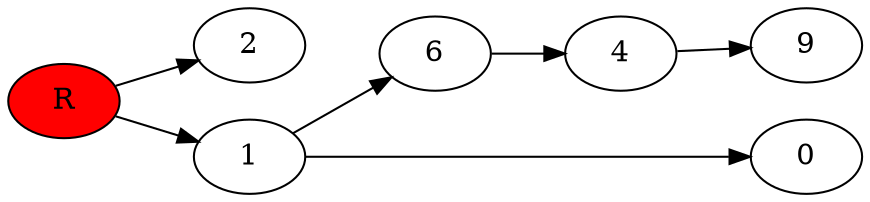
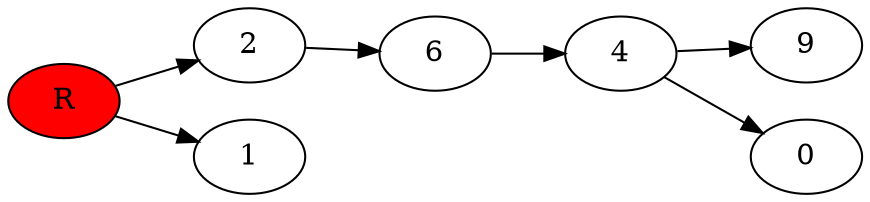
(333, 111) -> (332, 49)
(517, 157) -> (704, 100)
